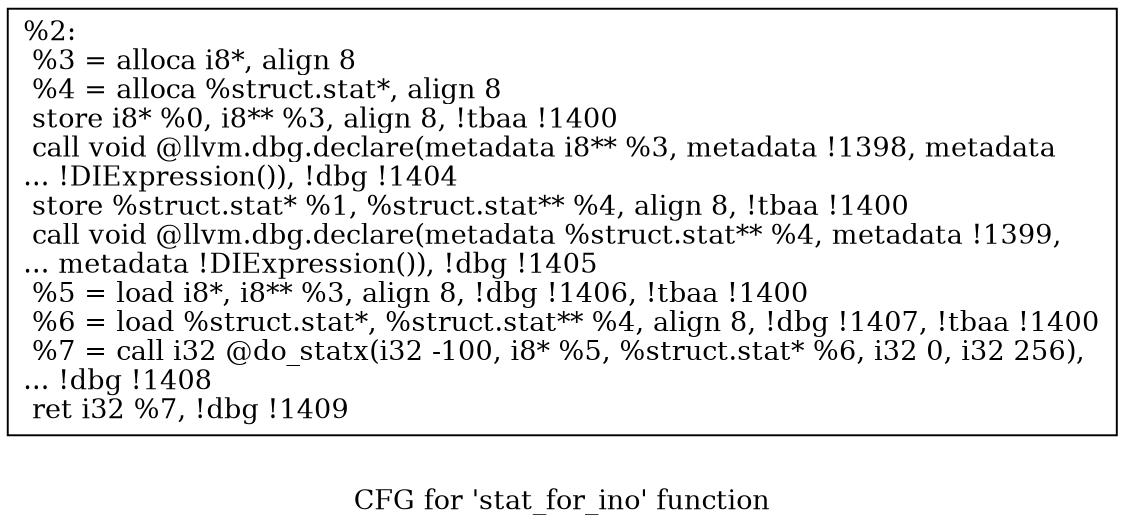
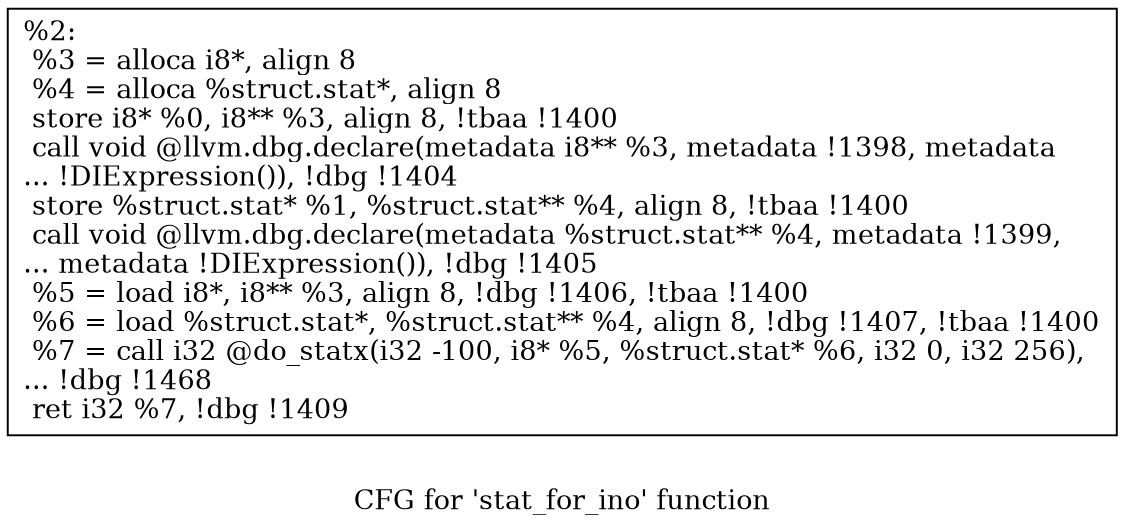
(118, 381) -> (118, 381)
